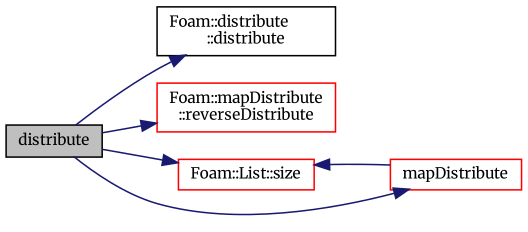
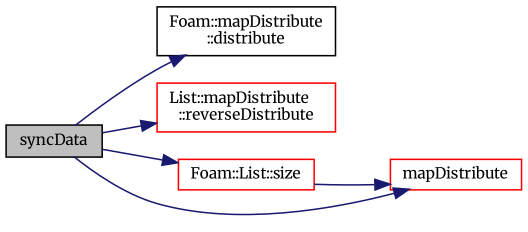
(246, 31) -> (246, 31)
(246, 108) -> (246, 108)
(54, 141) -> (54, 141)
(360, 164) -> (344, 185)
